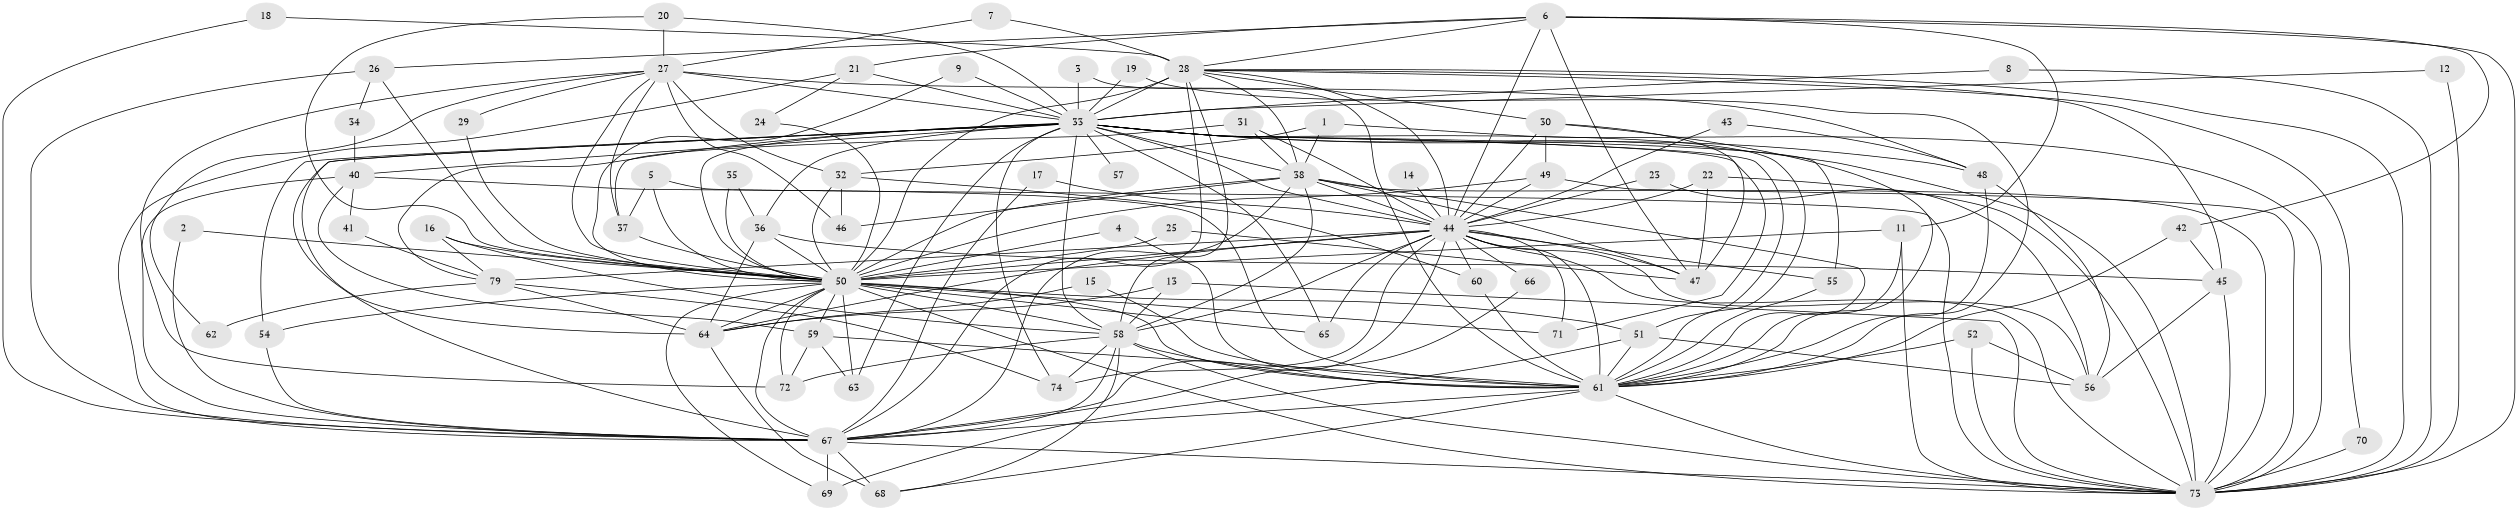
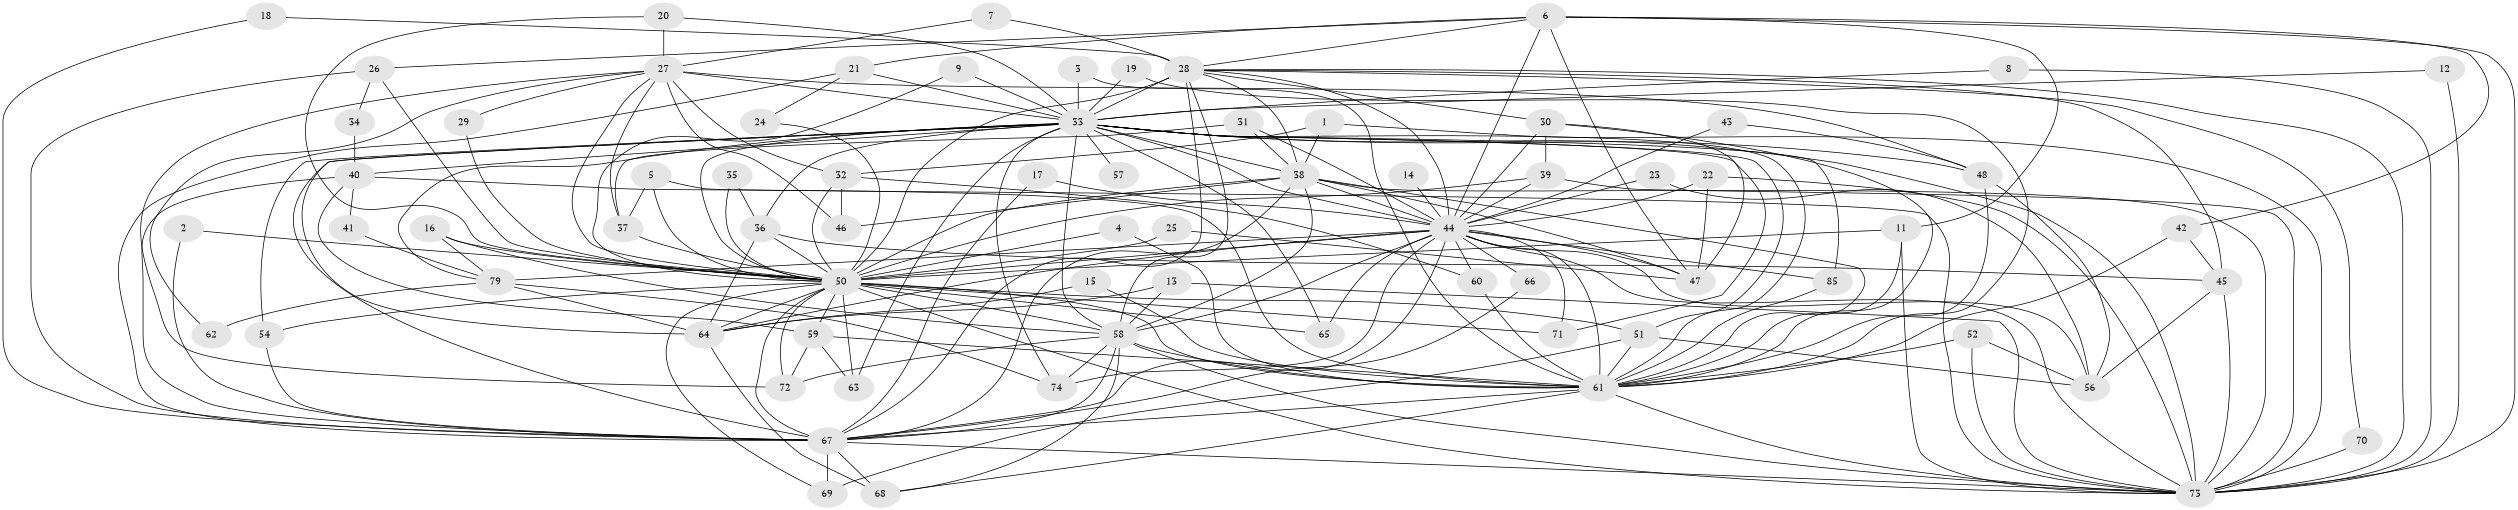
(1546, 176) -> (1546, 176)
(1833, 282) -> (1833, 282)
